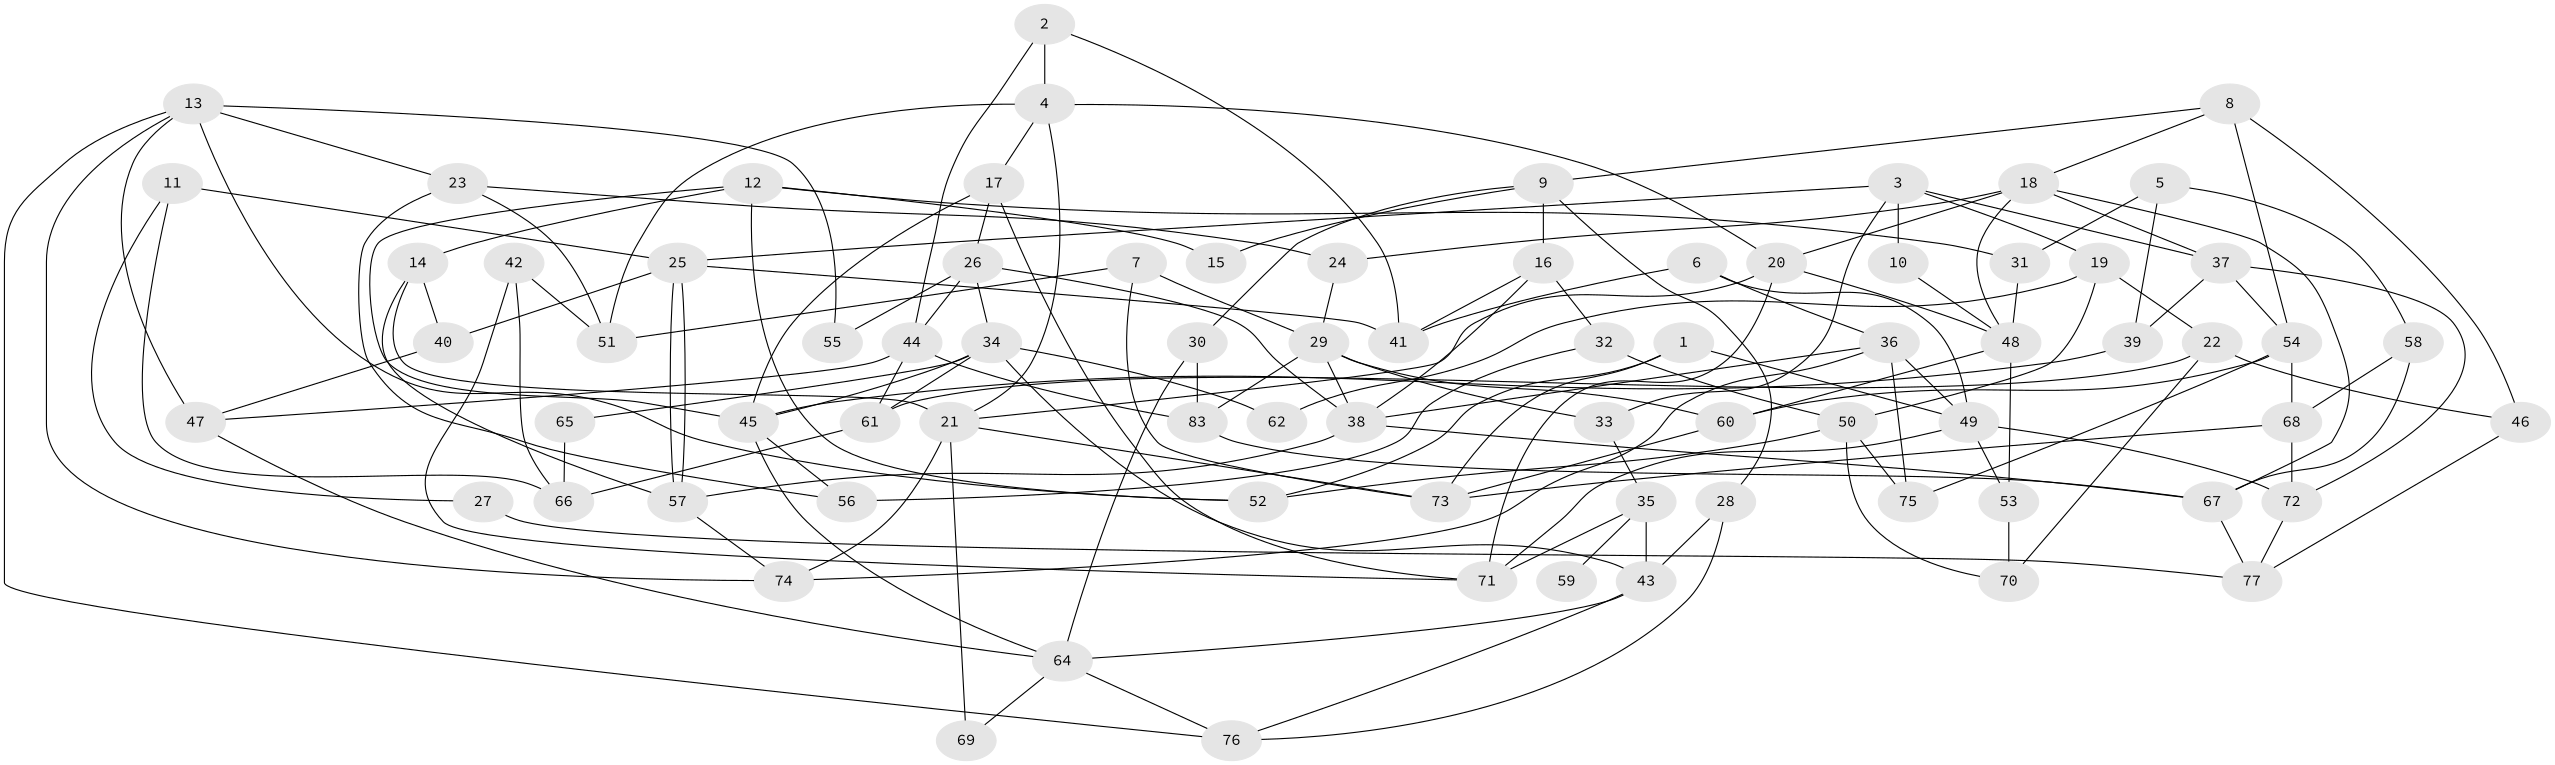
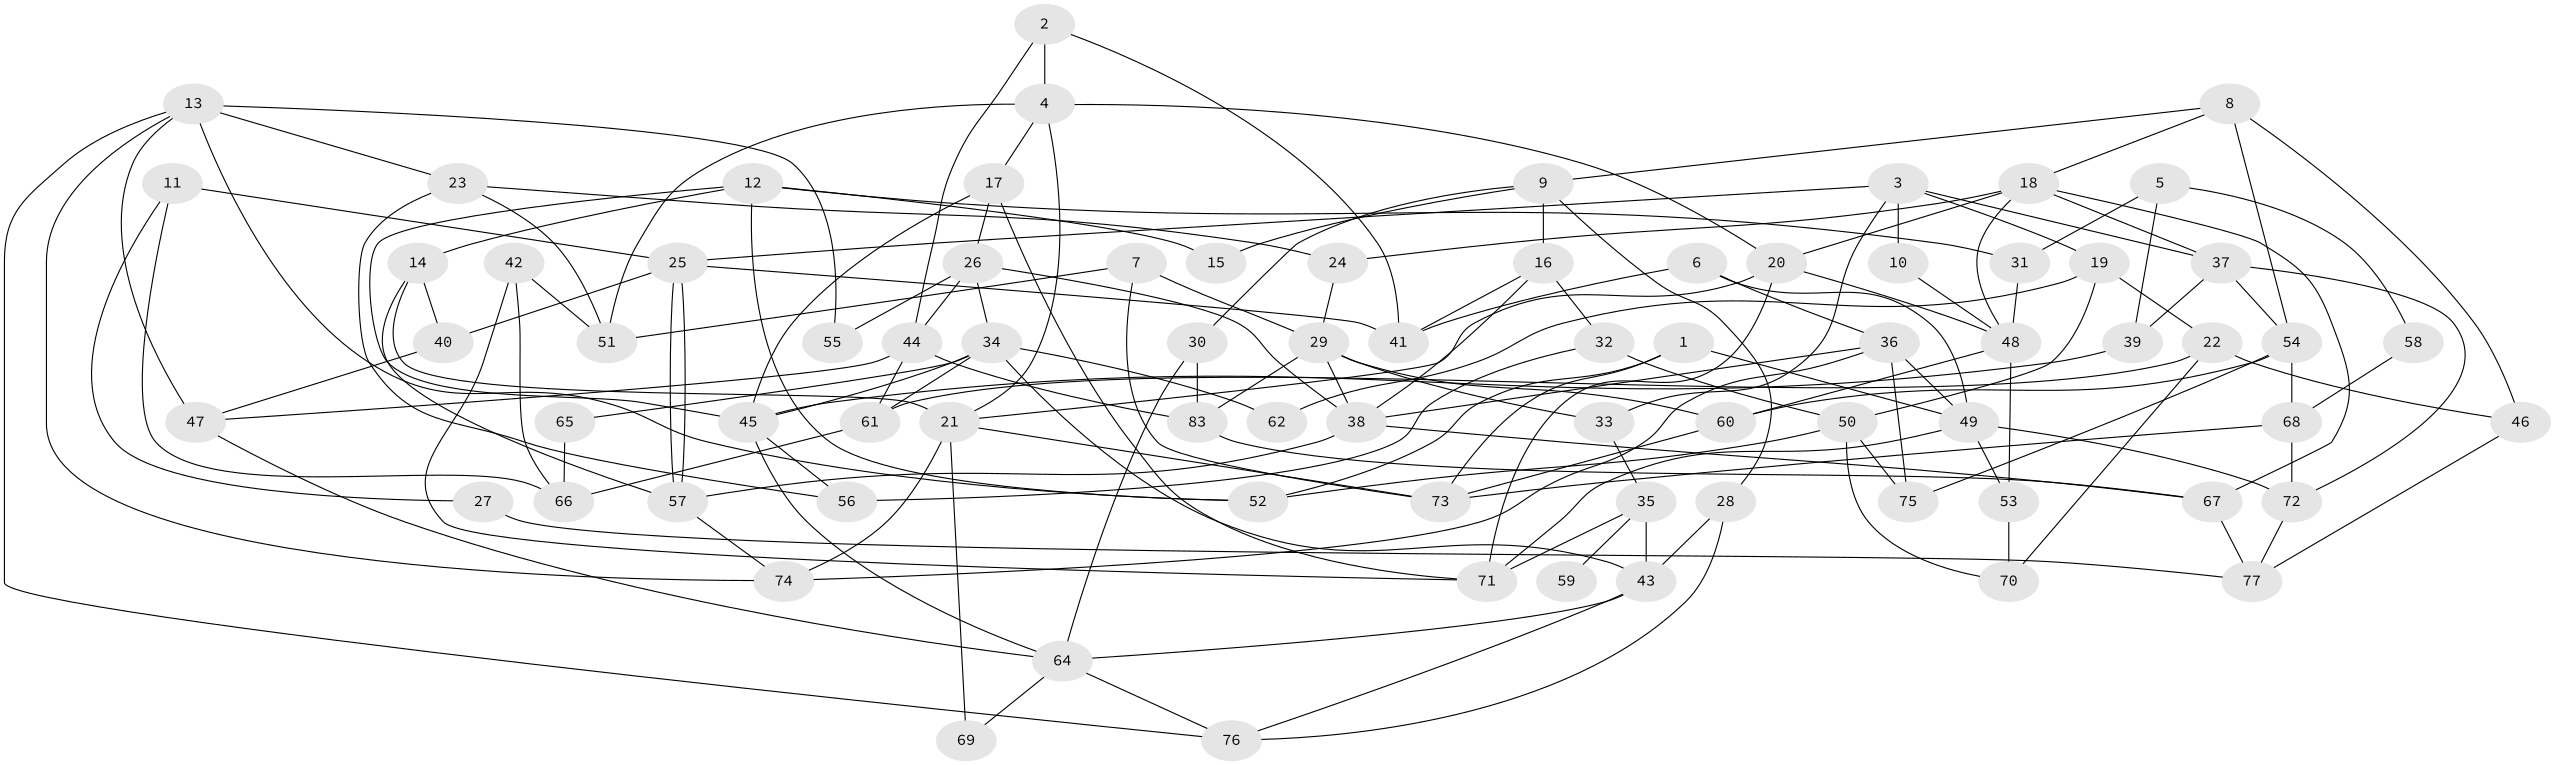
(2347, 457) -> none
